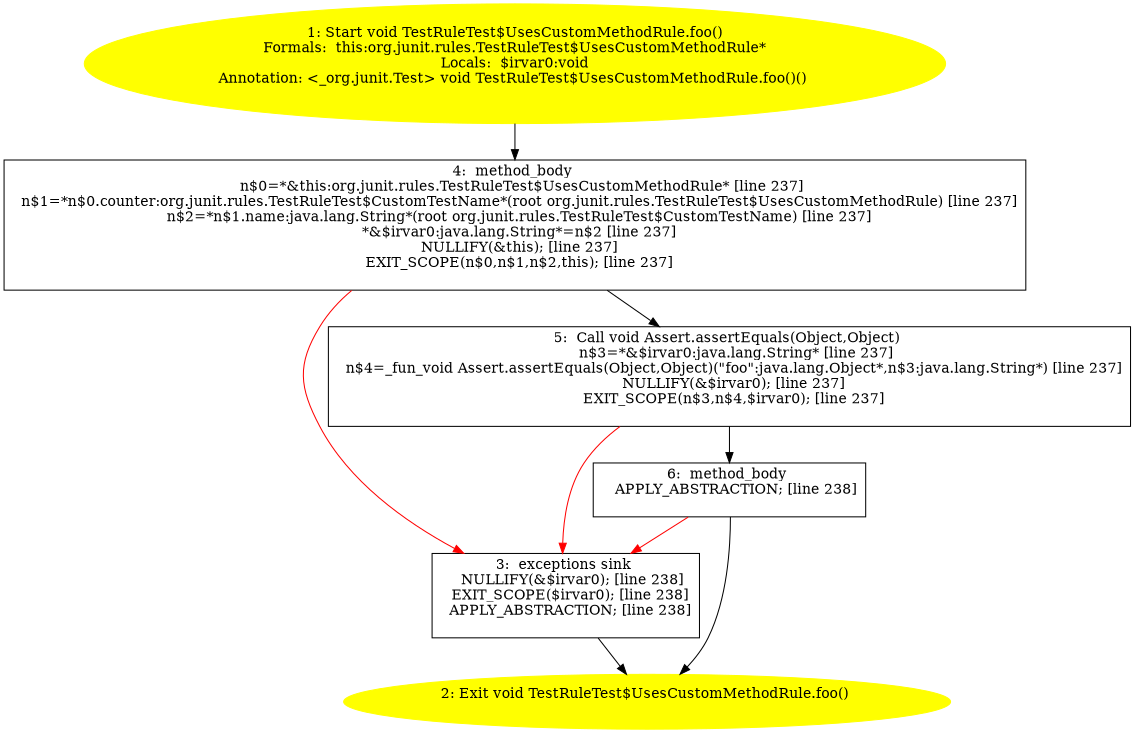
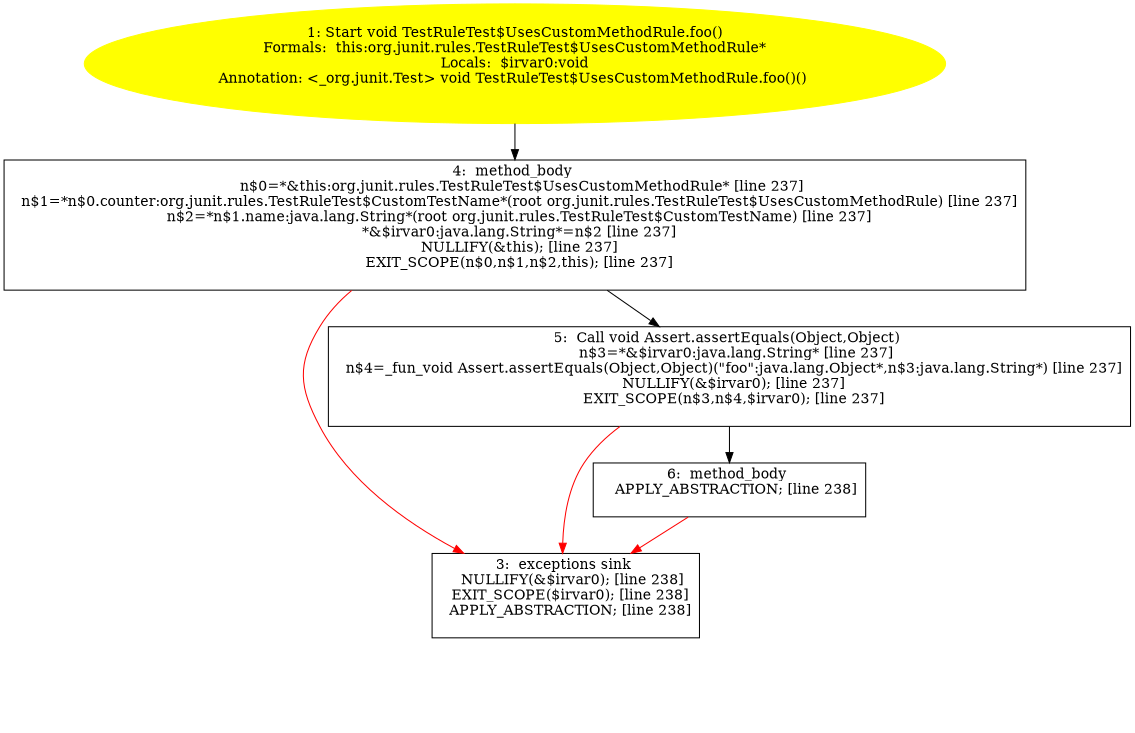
(647, 702) -> none
